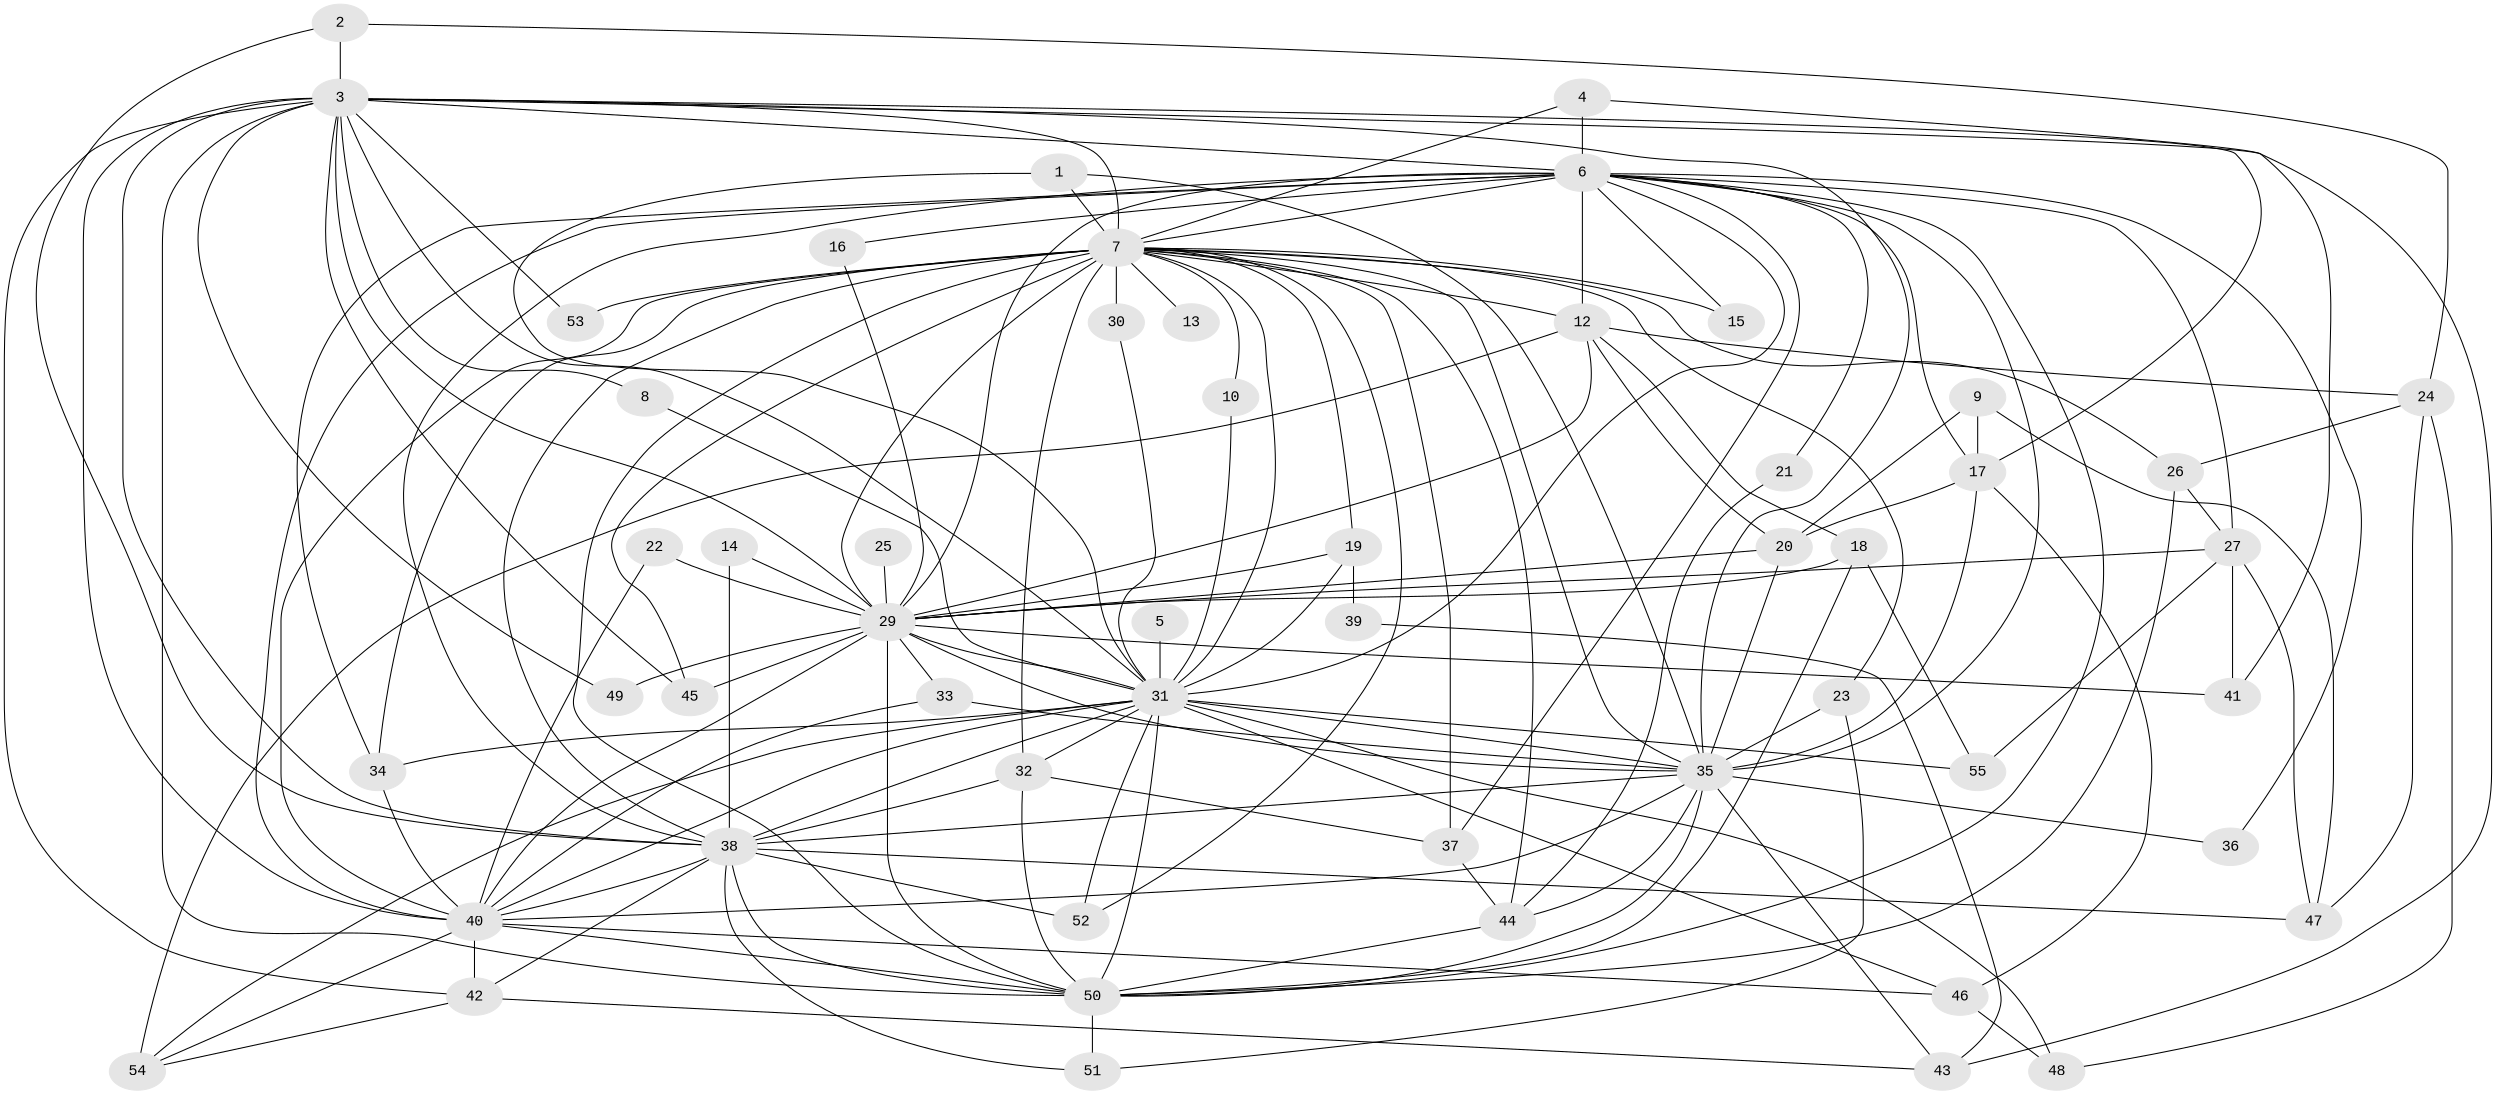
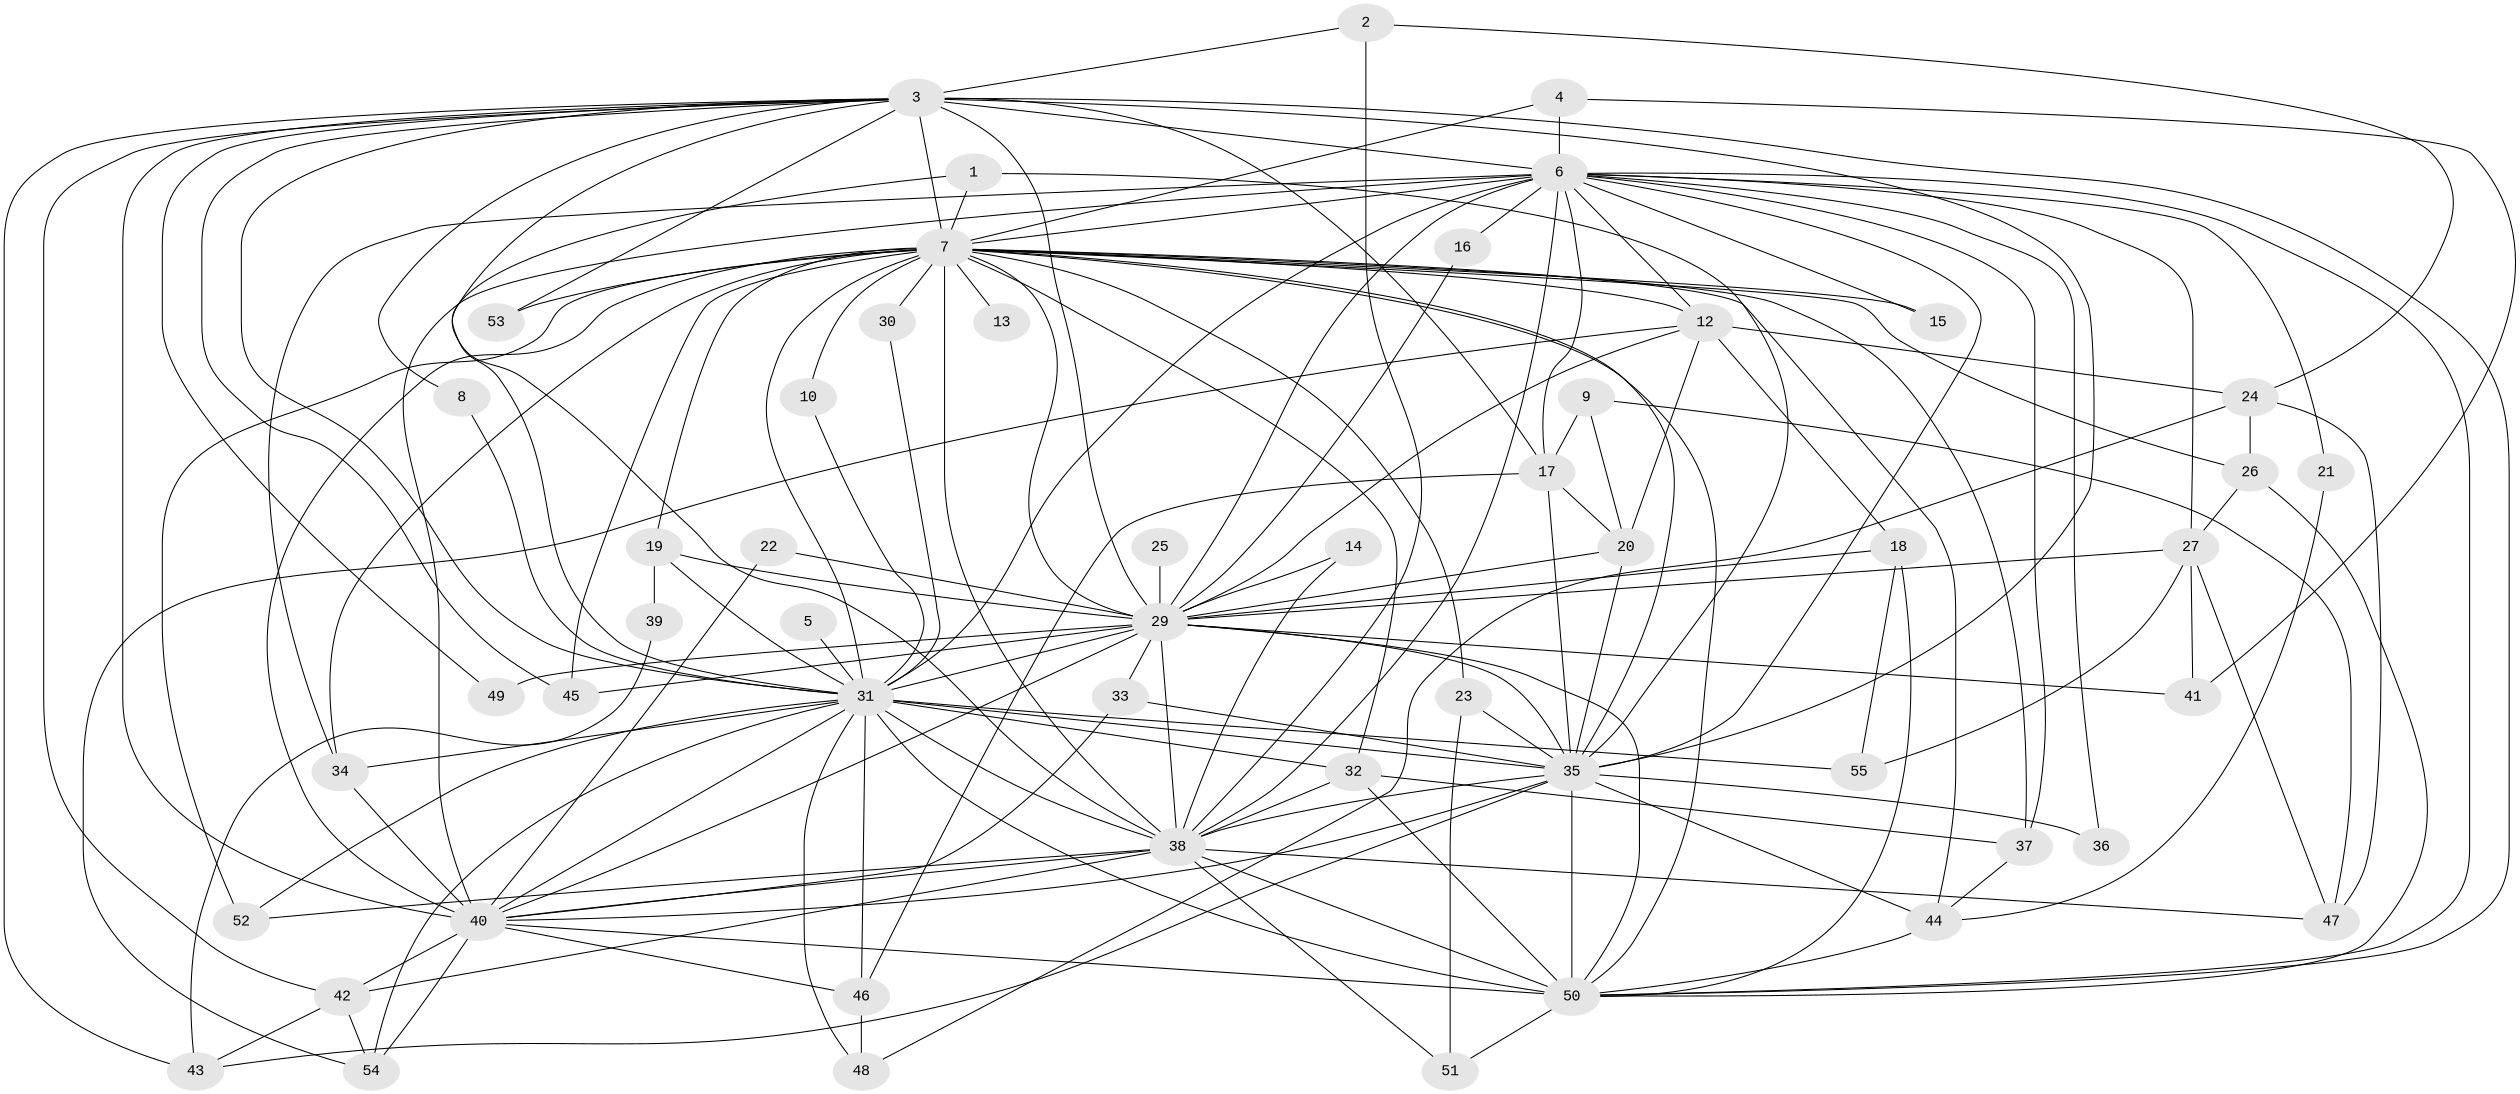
none -> (1170, 753)
